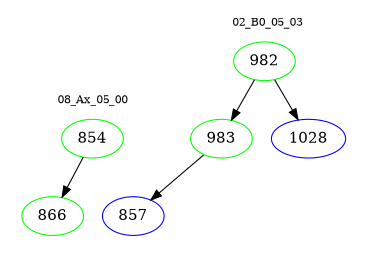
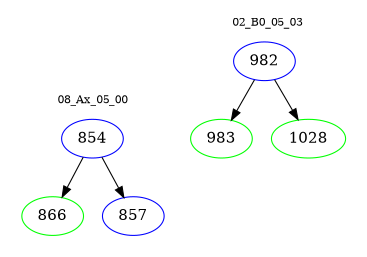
(264, 61) -> (264, 61)
(92, 139) -> (92, 139)
(309, 139) -> (309, 139)
(181, 174) -> (110, 173)
